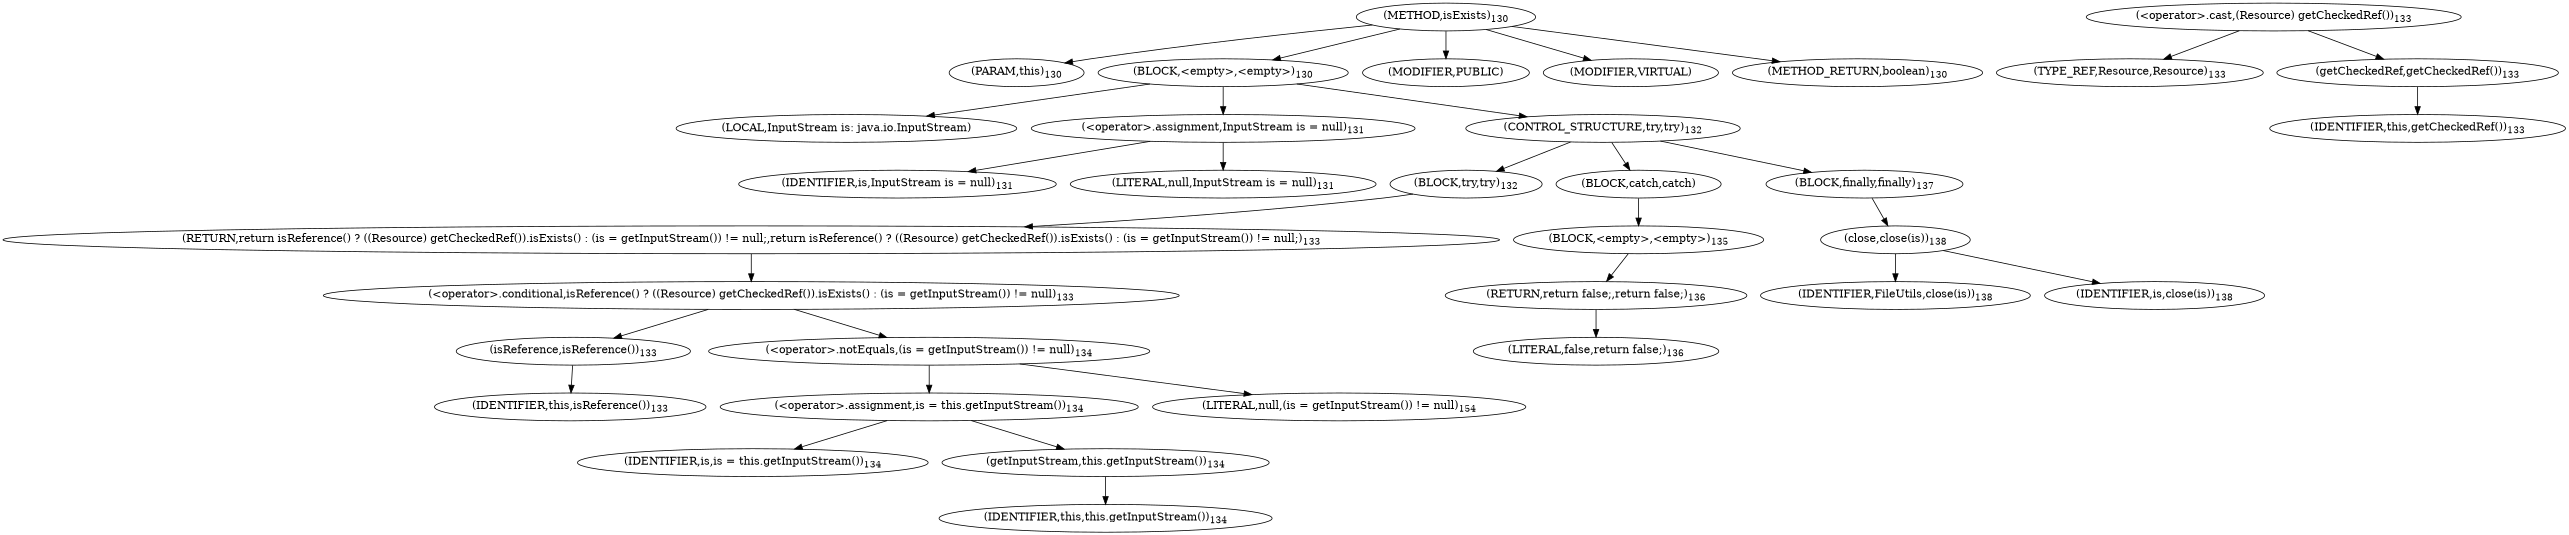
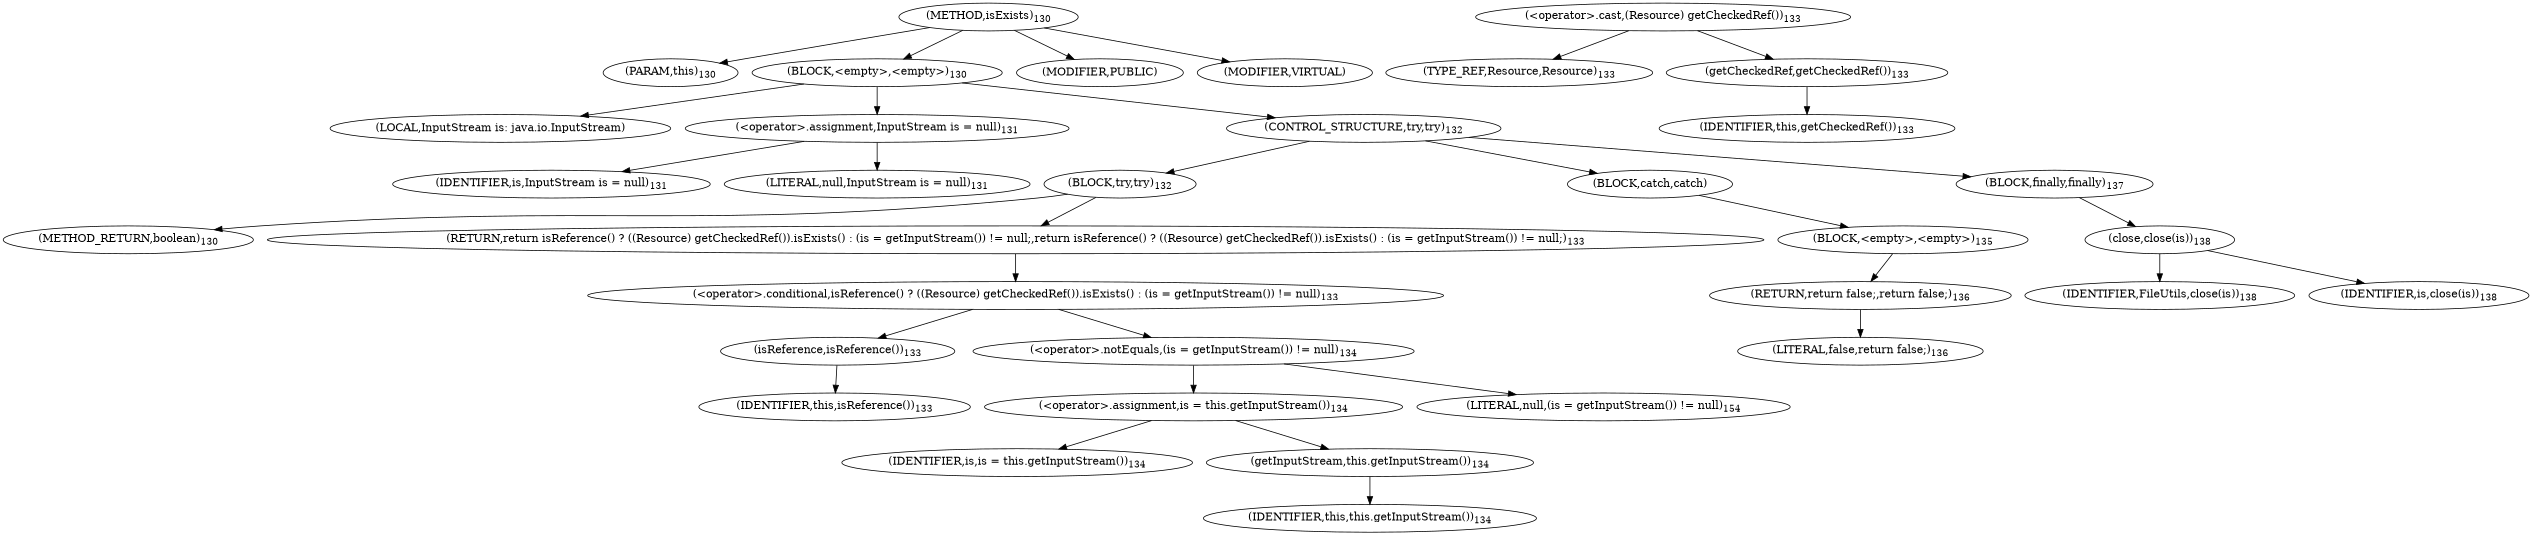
(1642, 44) -> (645, 216)
